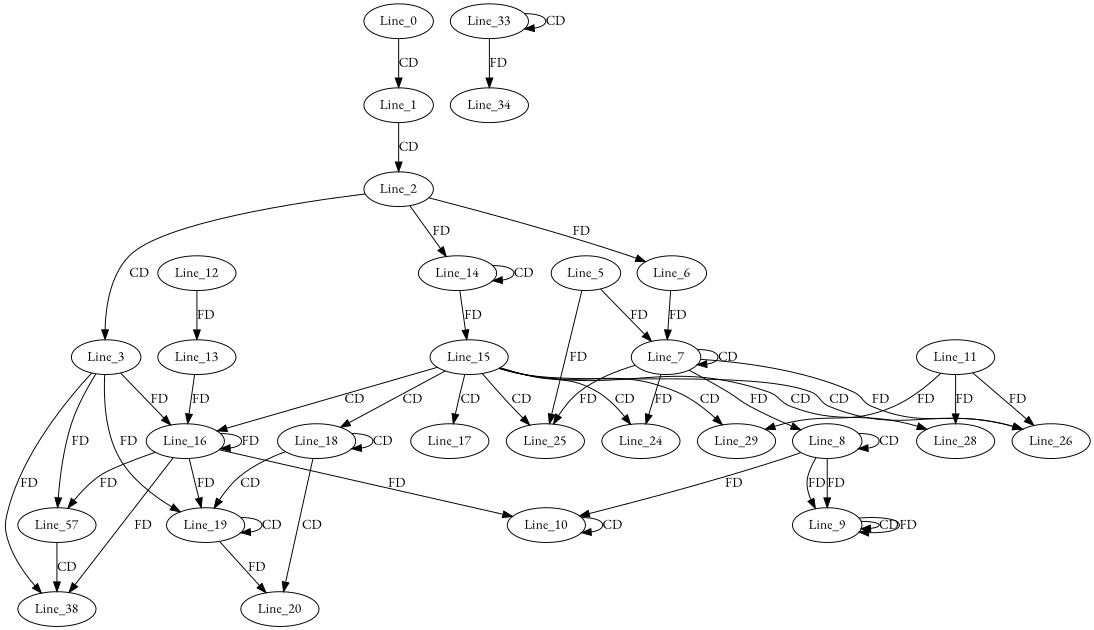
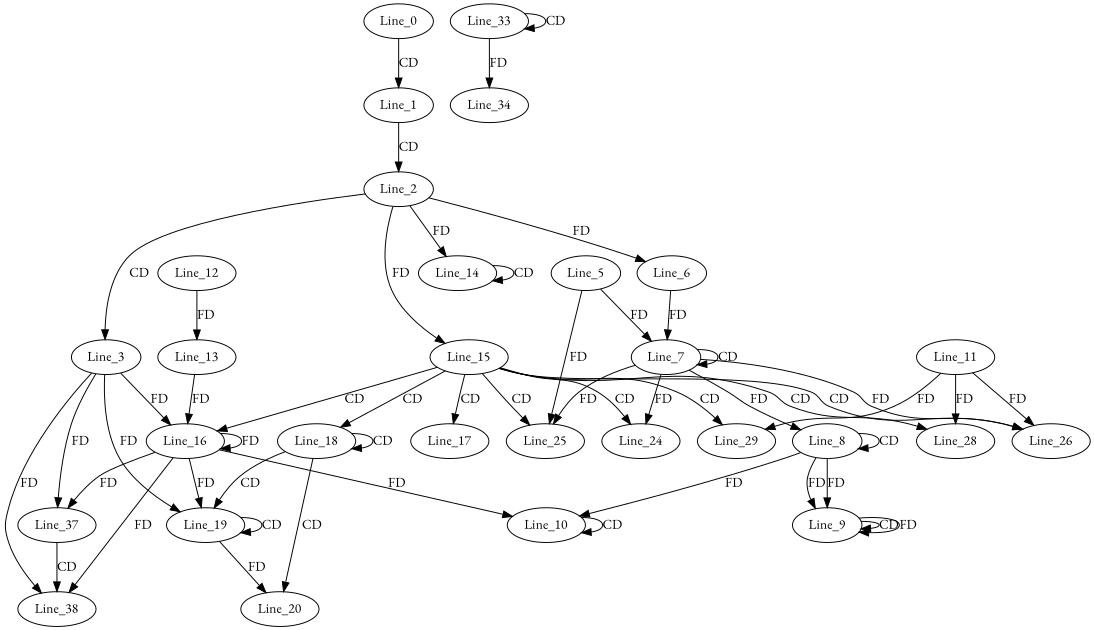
(463, 310) -> (389, 281)
(57, 525) -> (57, 525)
